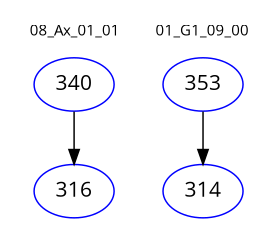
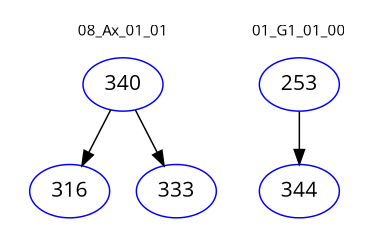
(203, 32) -> (299, 32)
(203, 84) -> (299, 84)
none -> (176, 191)
(203, 191) -> (299, 191)
